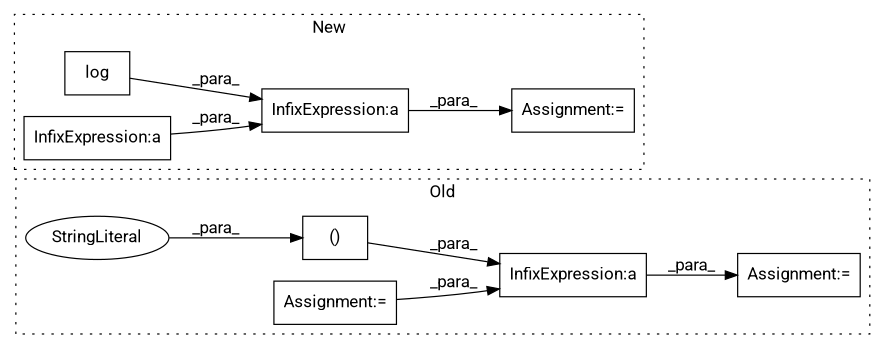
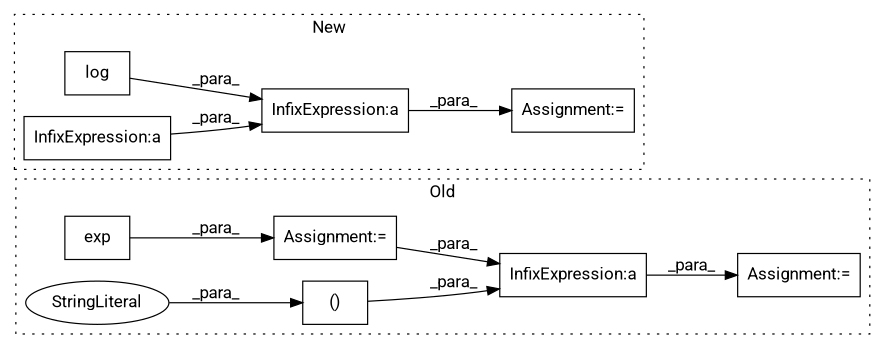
none -> (97, 238)
